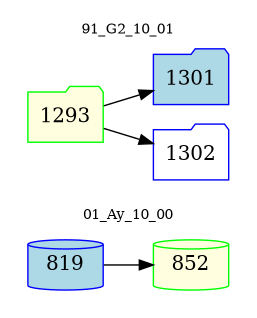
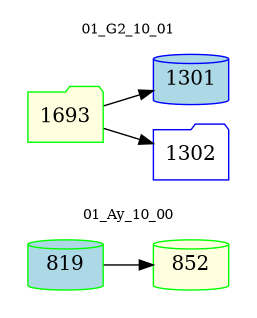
(128, 30) -> (128, 30)
(191, 79) -> (191, 79)
(66, 117) -> (66, 117)
(66, 265) -> (66, 265)
